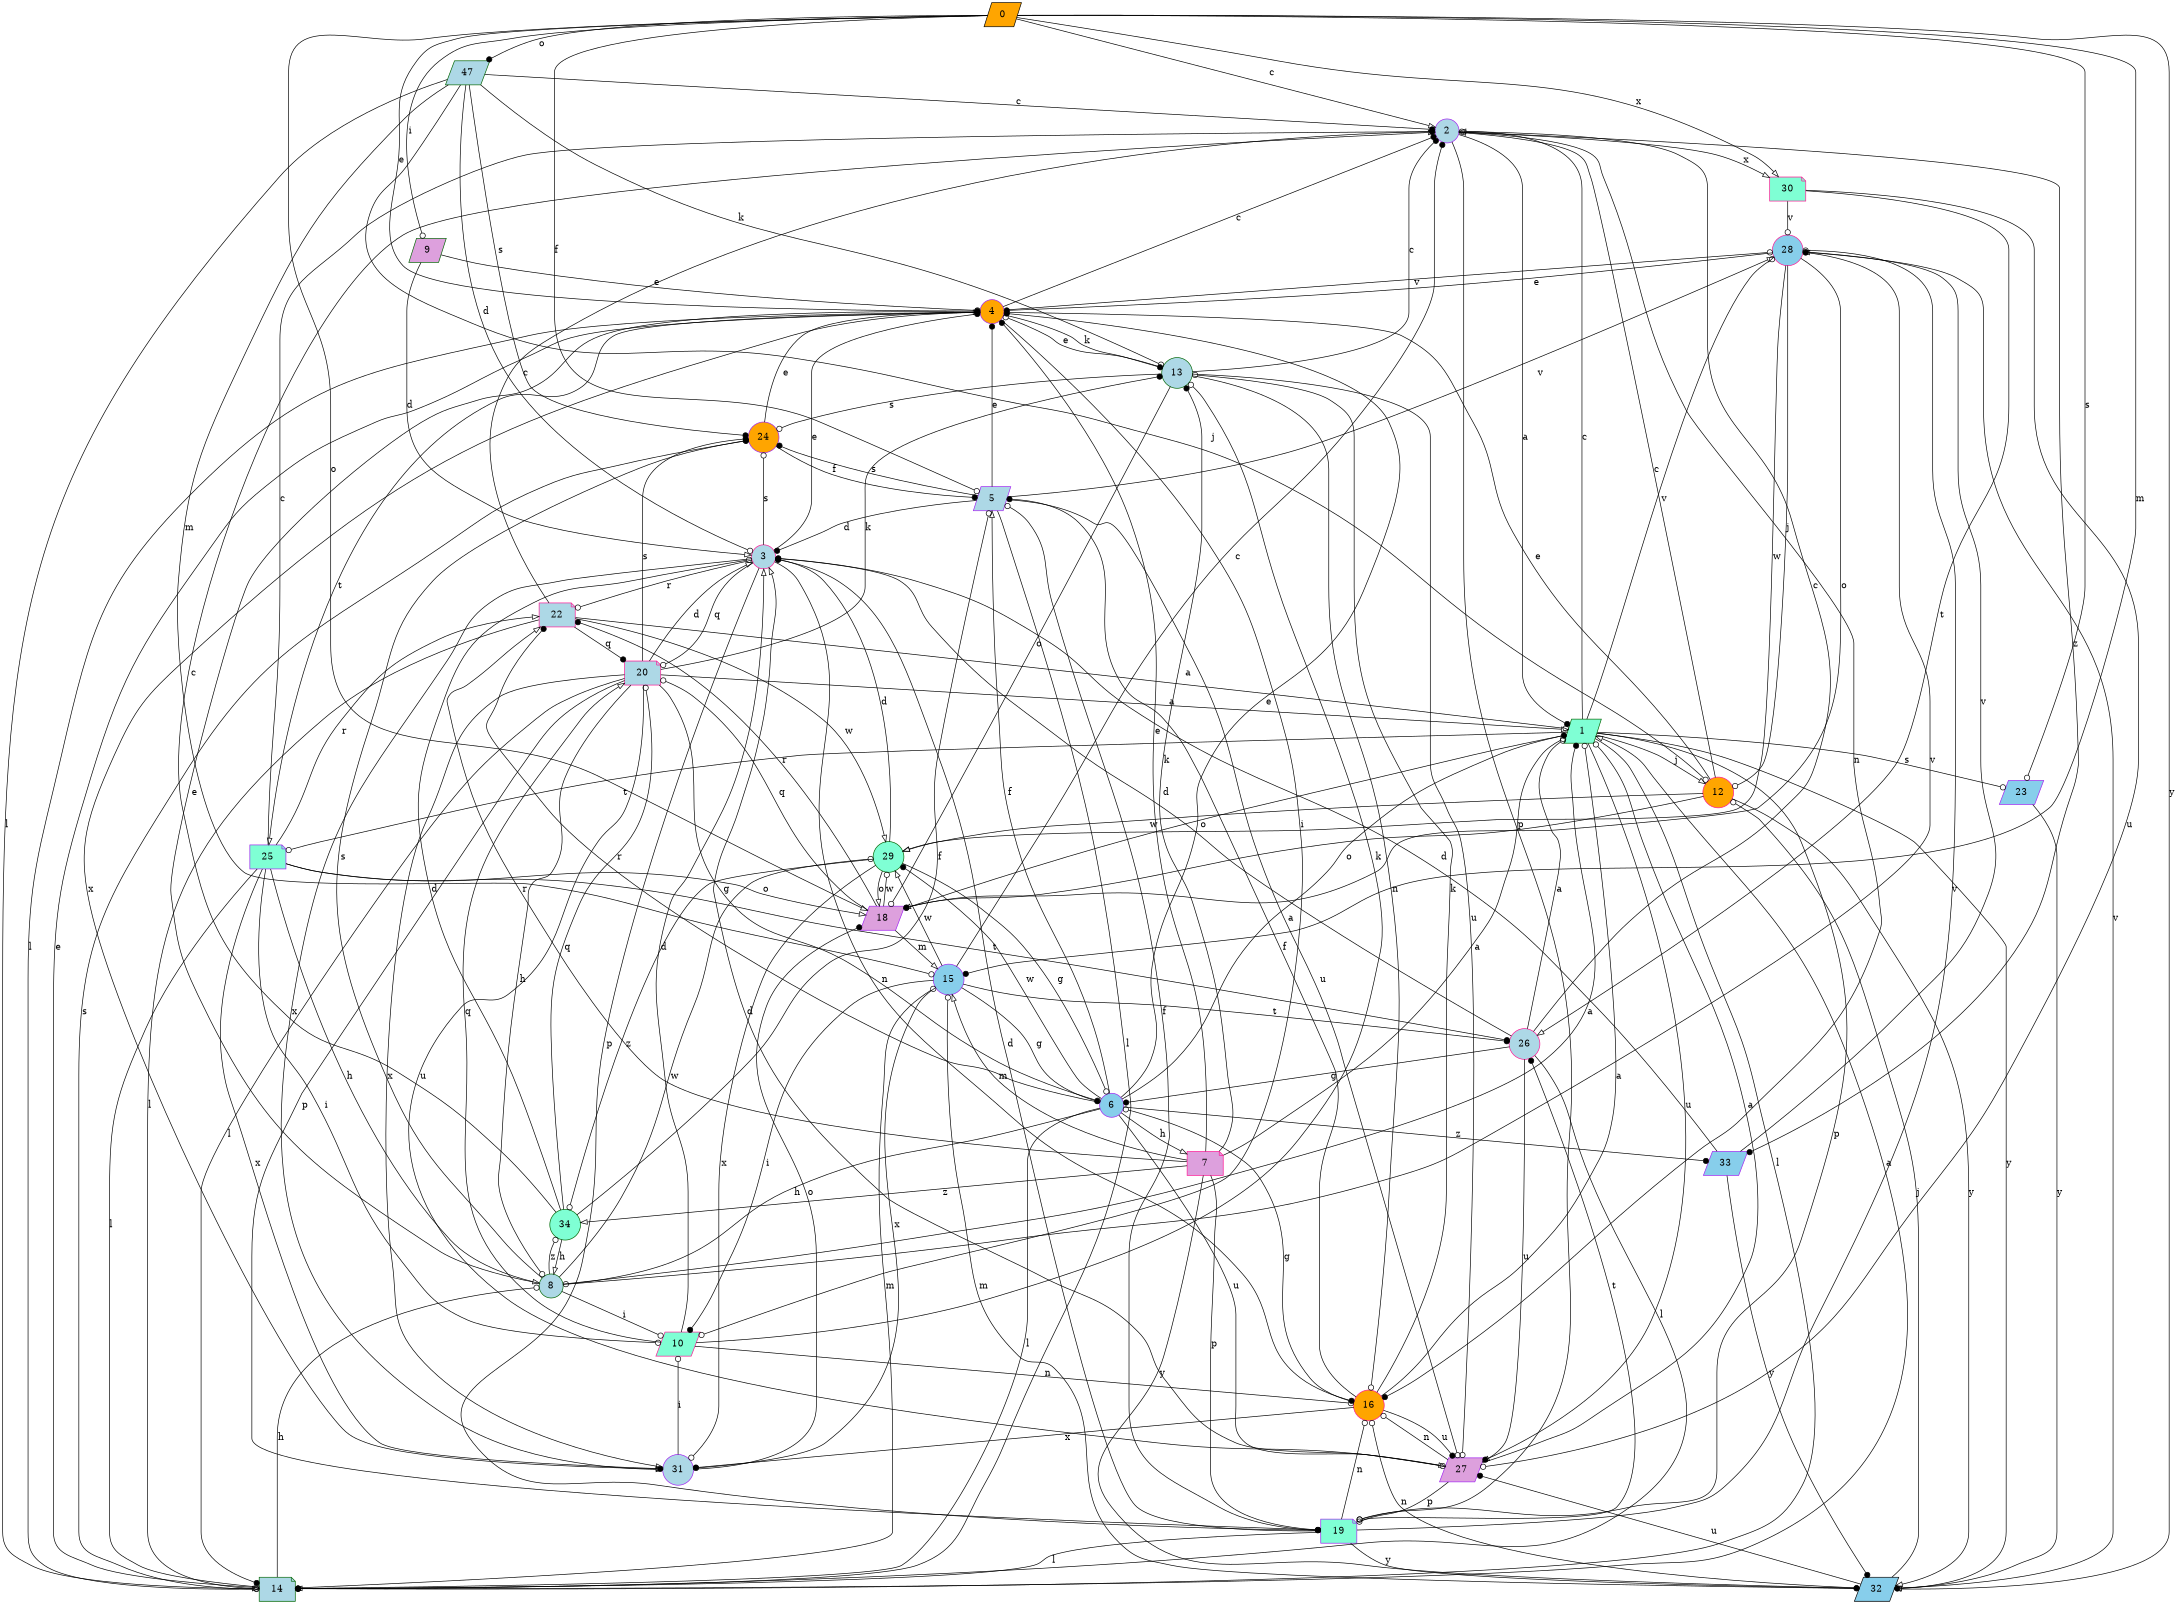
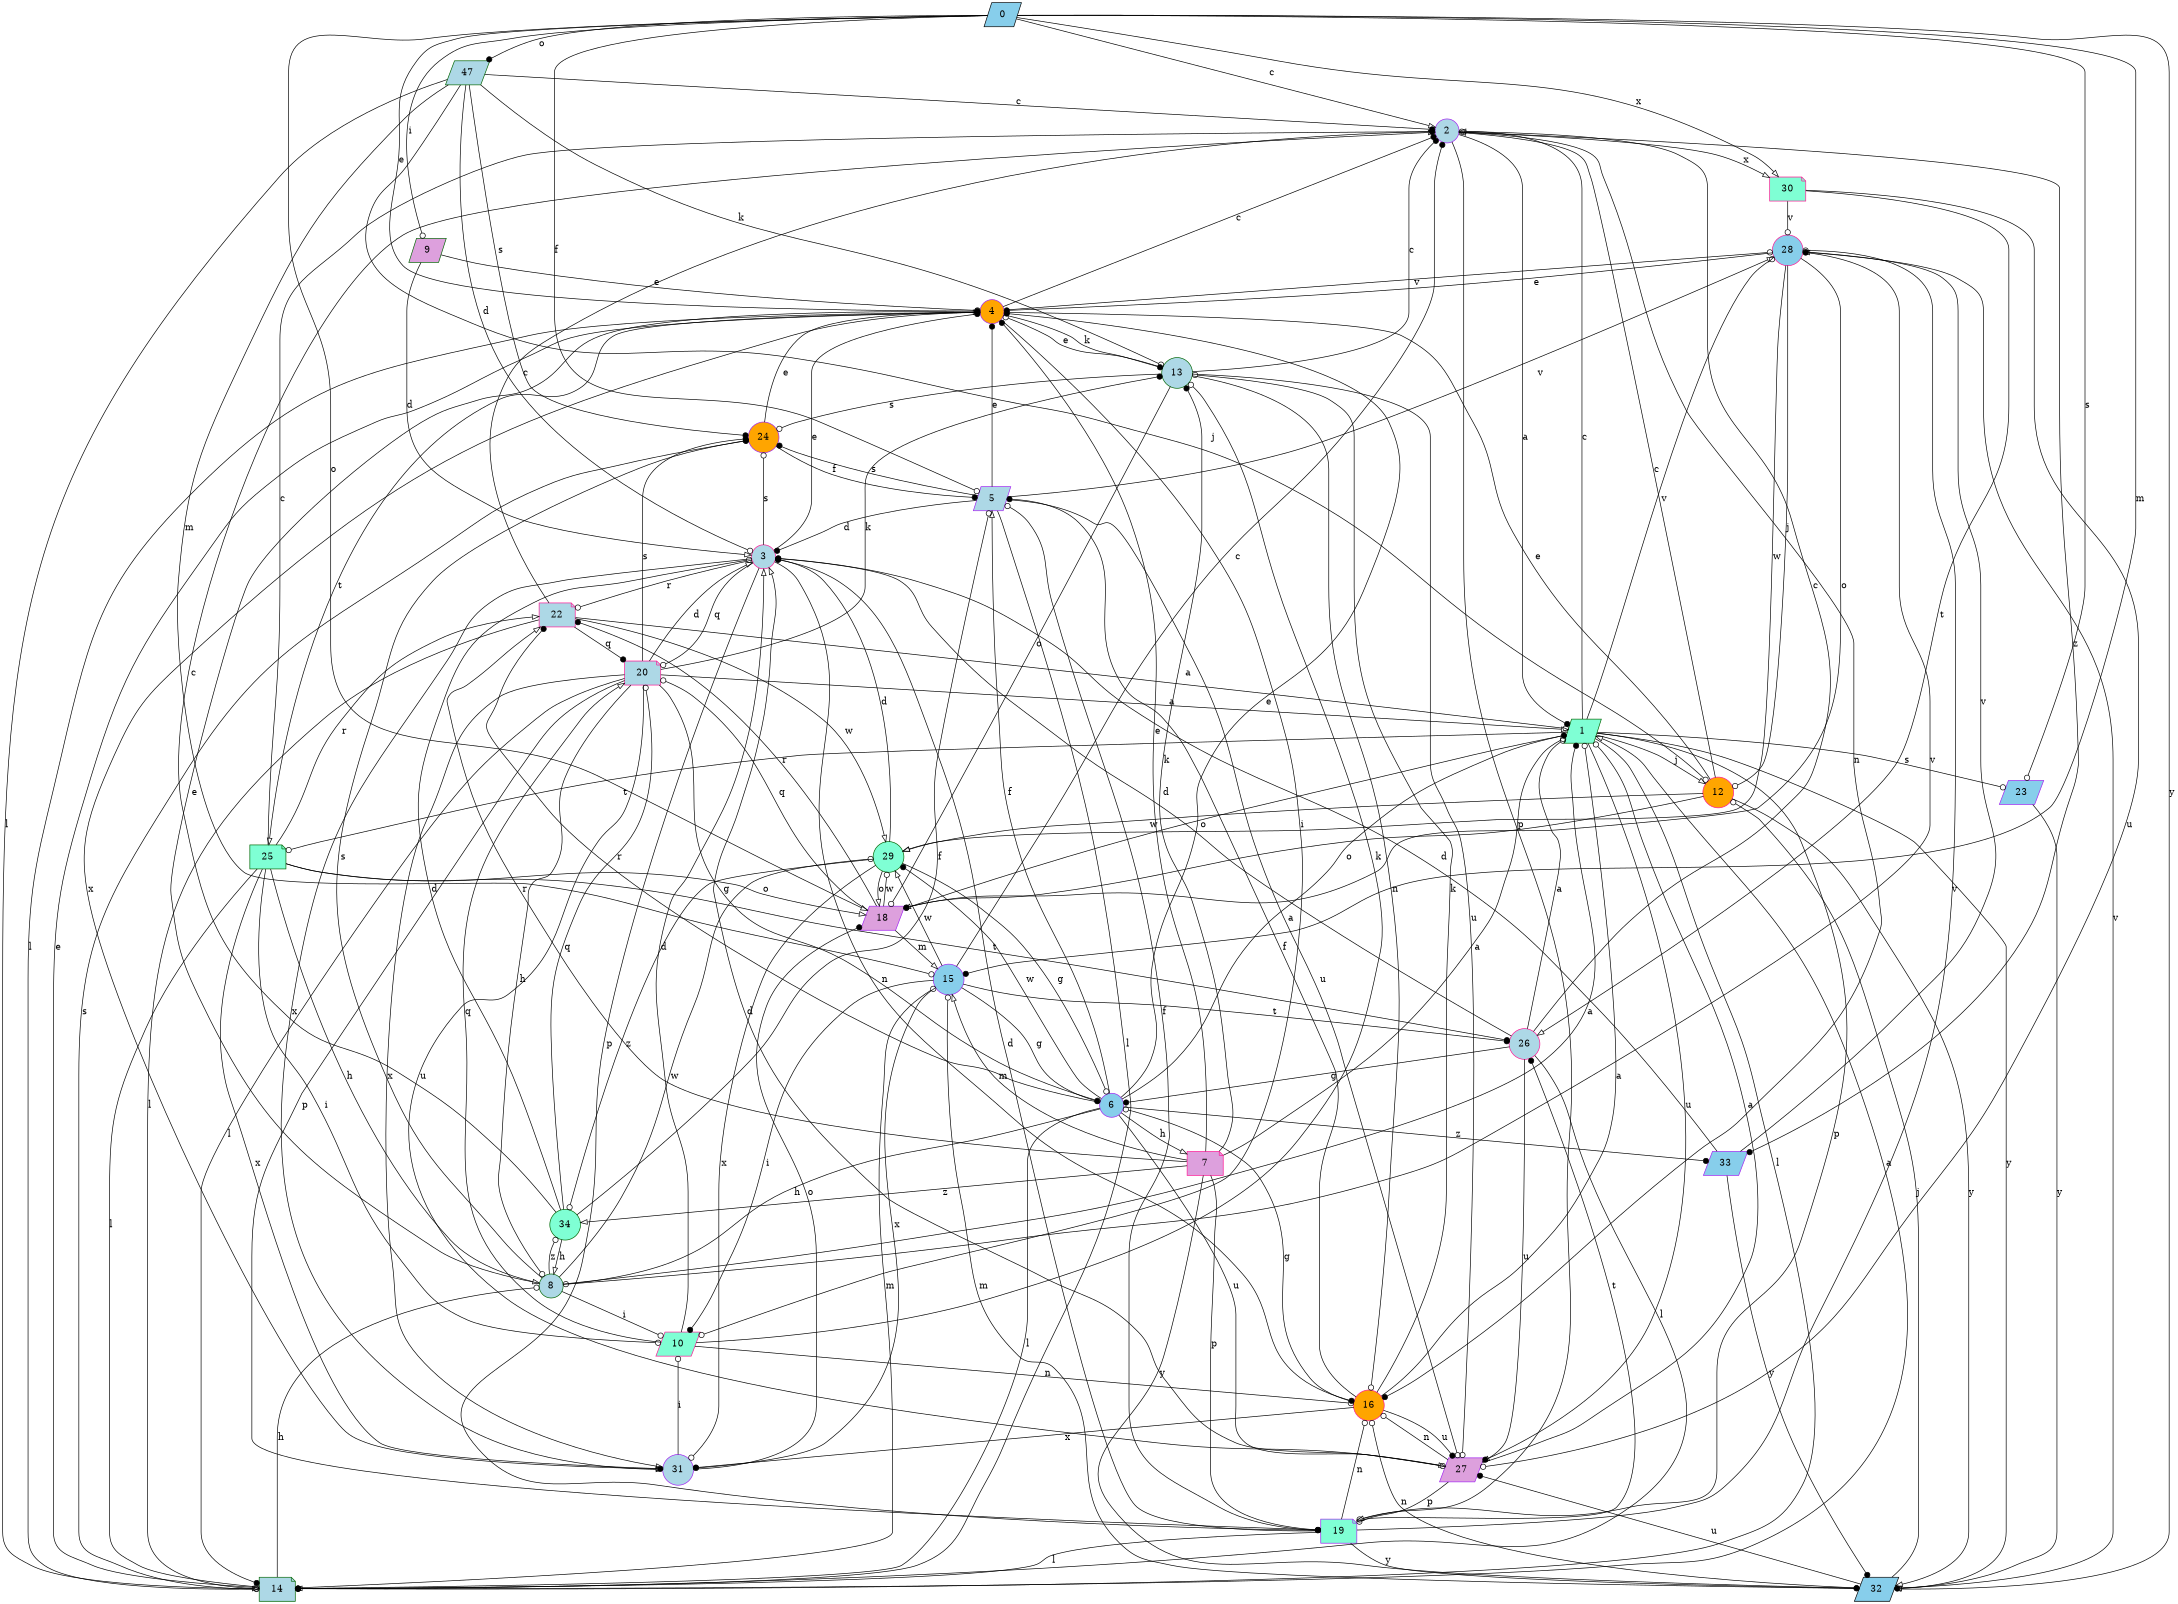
(1003, 15) -> (1003, 15)
(268, 857) -> (268, 857)
(1538, 889) -> (1538, 889)
